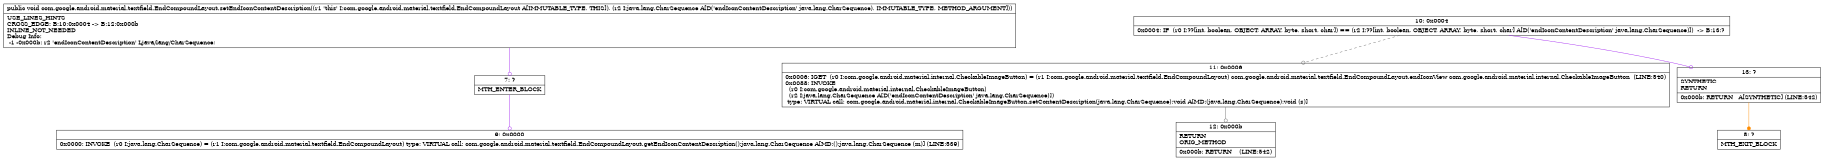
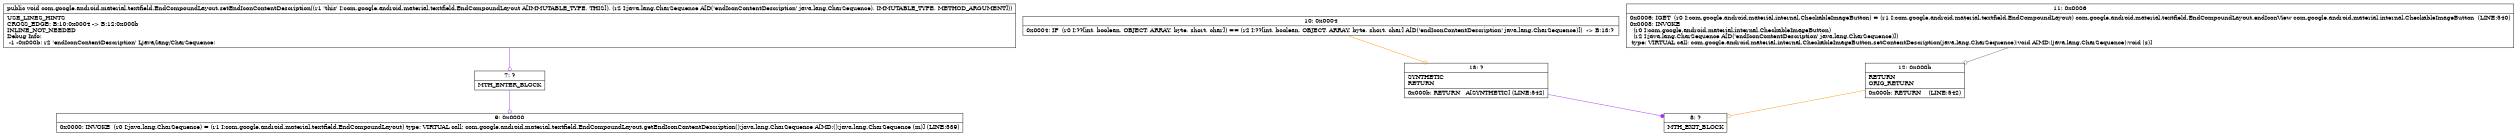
(1352, 49) -> none
(1599, 49) -> (1386, 49)
(812, 83) -> (1657, 24)
none -> (1798, 103)
(1749, 115) -> (1604, 105)
(1203, 143) -> (1891, 83)
